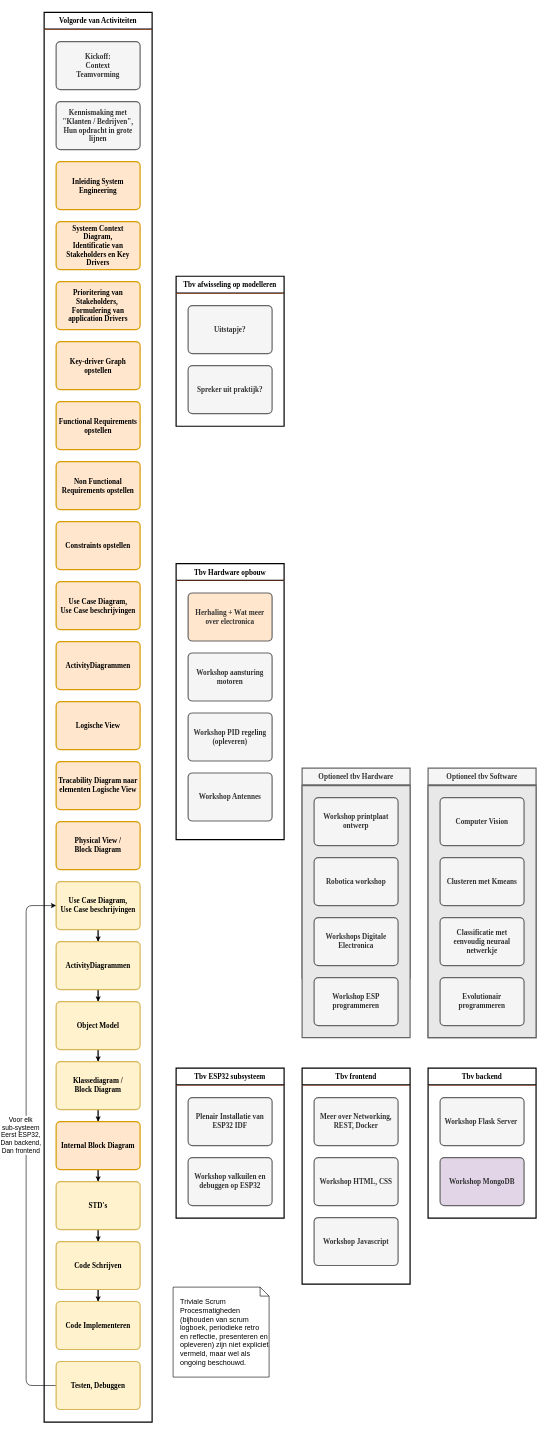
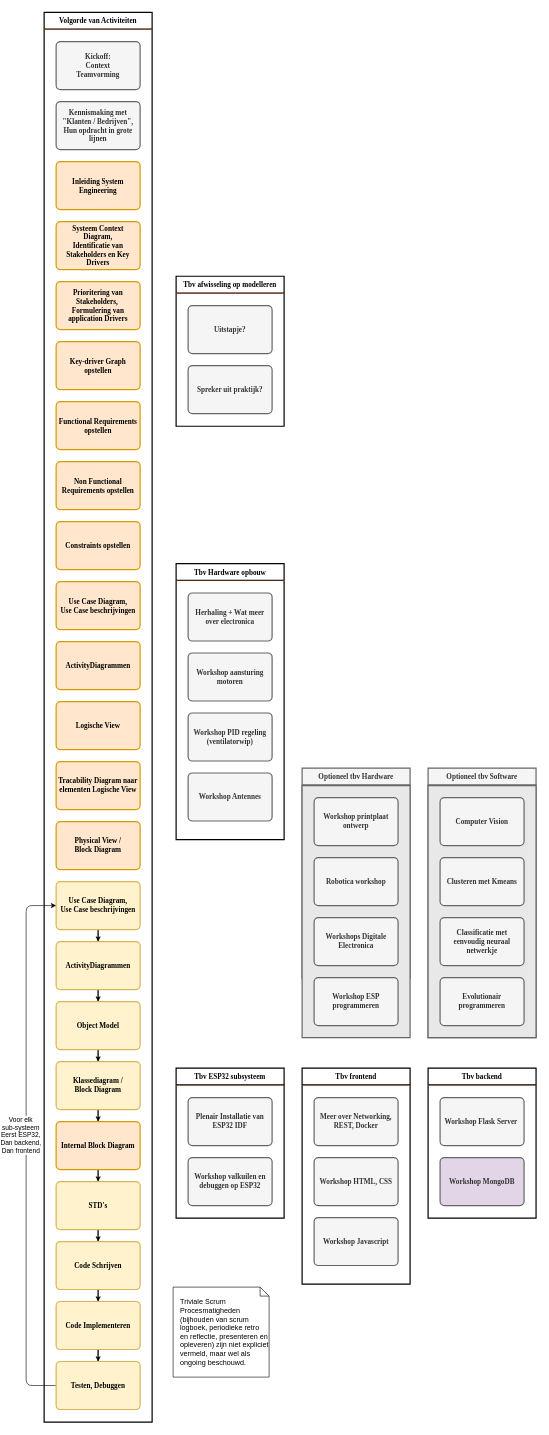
(230, 617) -> (230, 617)
(230, 737) -> (230, 737)
none -> (98, 1358)
